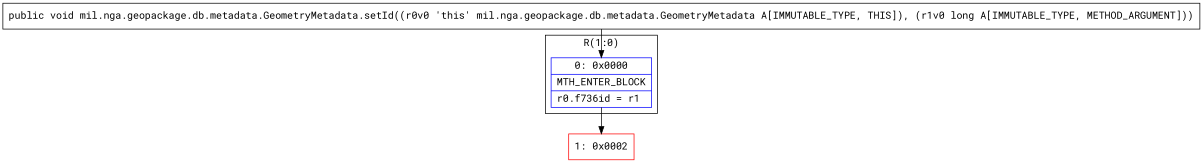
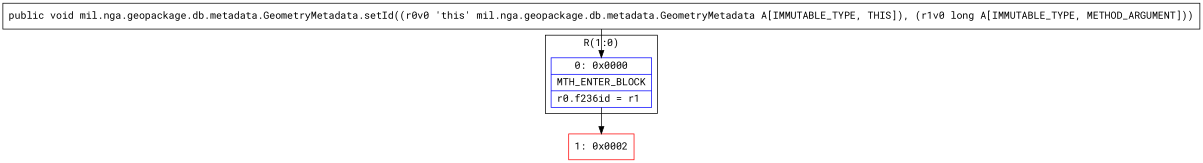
(598, 99) -> (598, 99)
